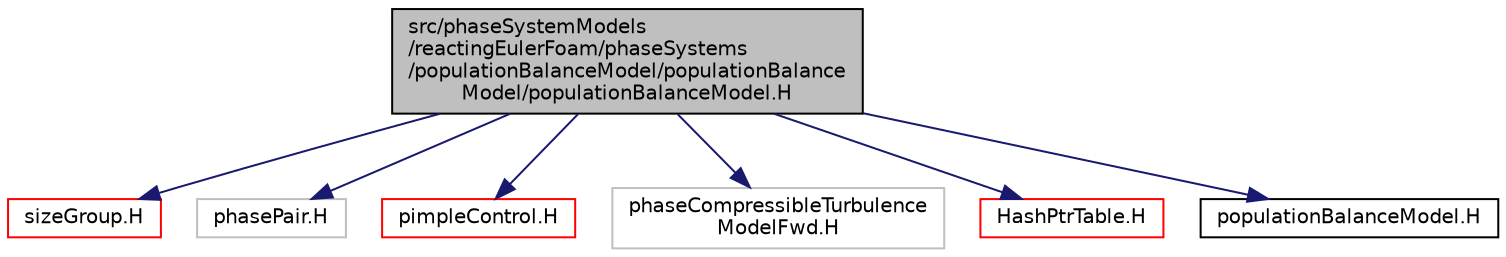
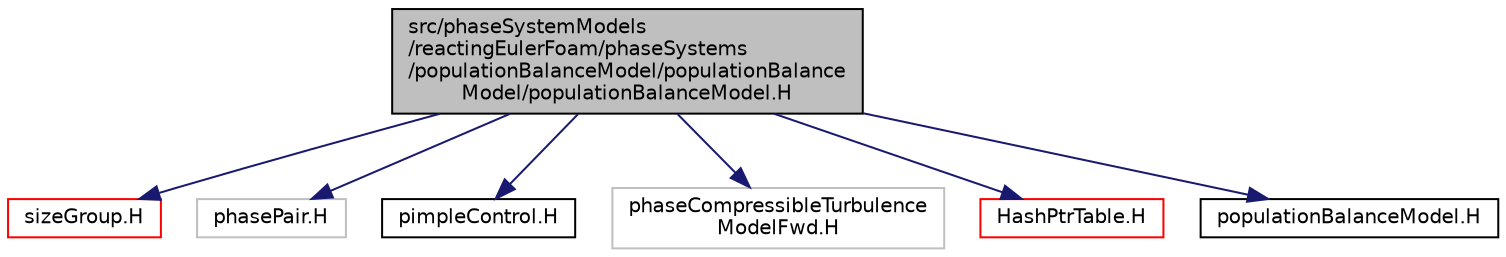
(479, 218) -> (479, 218)
